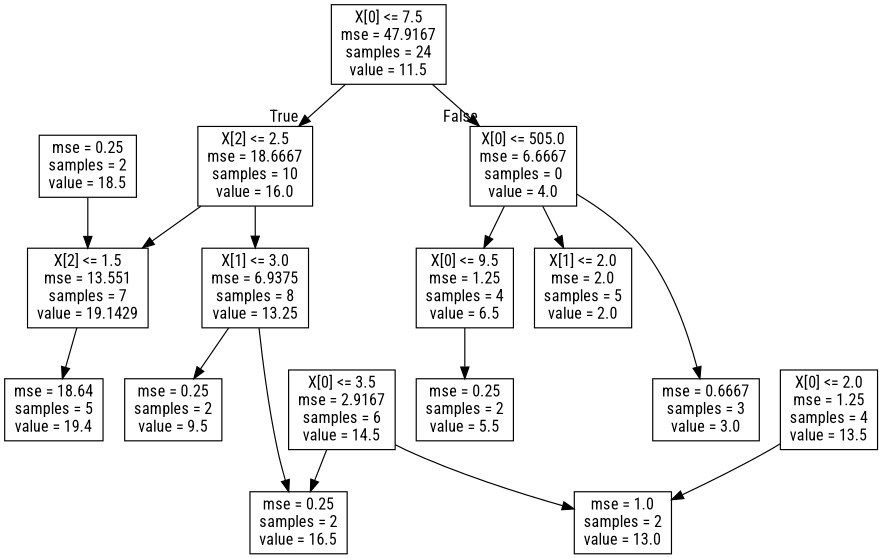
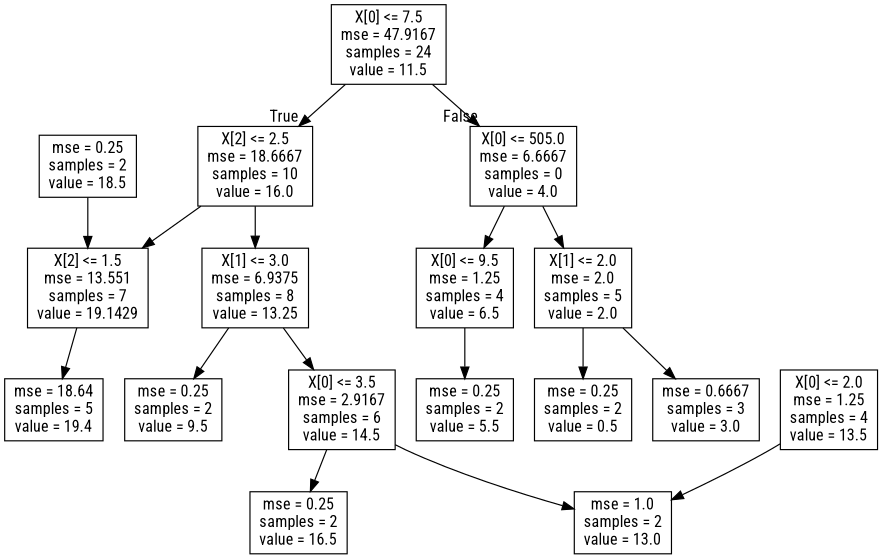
(656, 267) -> (645, 349)
(269, 405) -> (295, 344)
none -> (583, 410)
